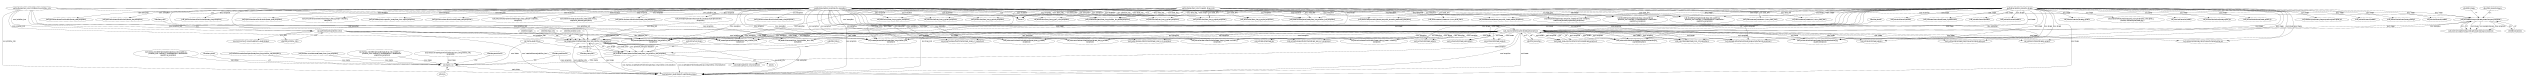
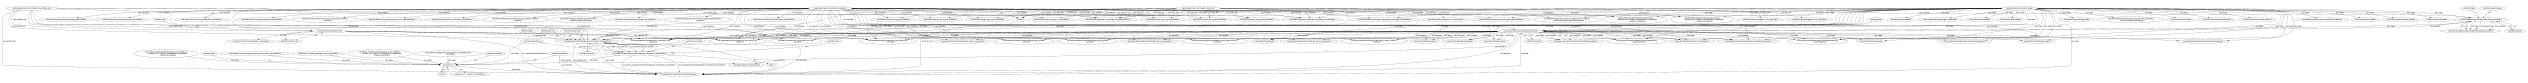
none -> (1640, 25)
none -> (442, 69)
(810, 71) -> (602, 73)
none -> (470, 74)
